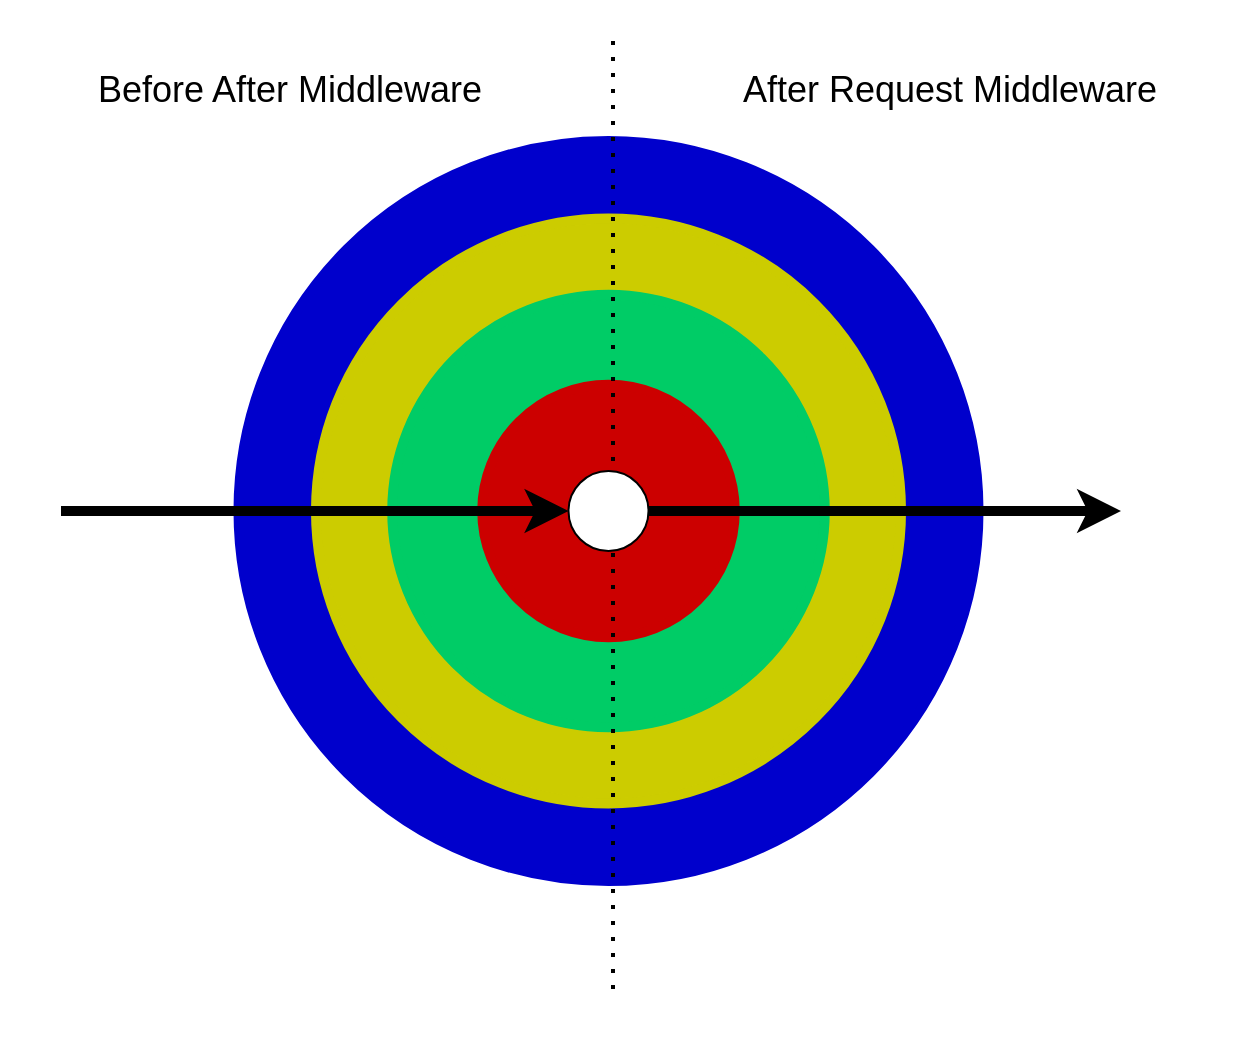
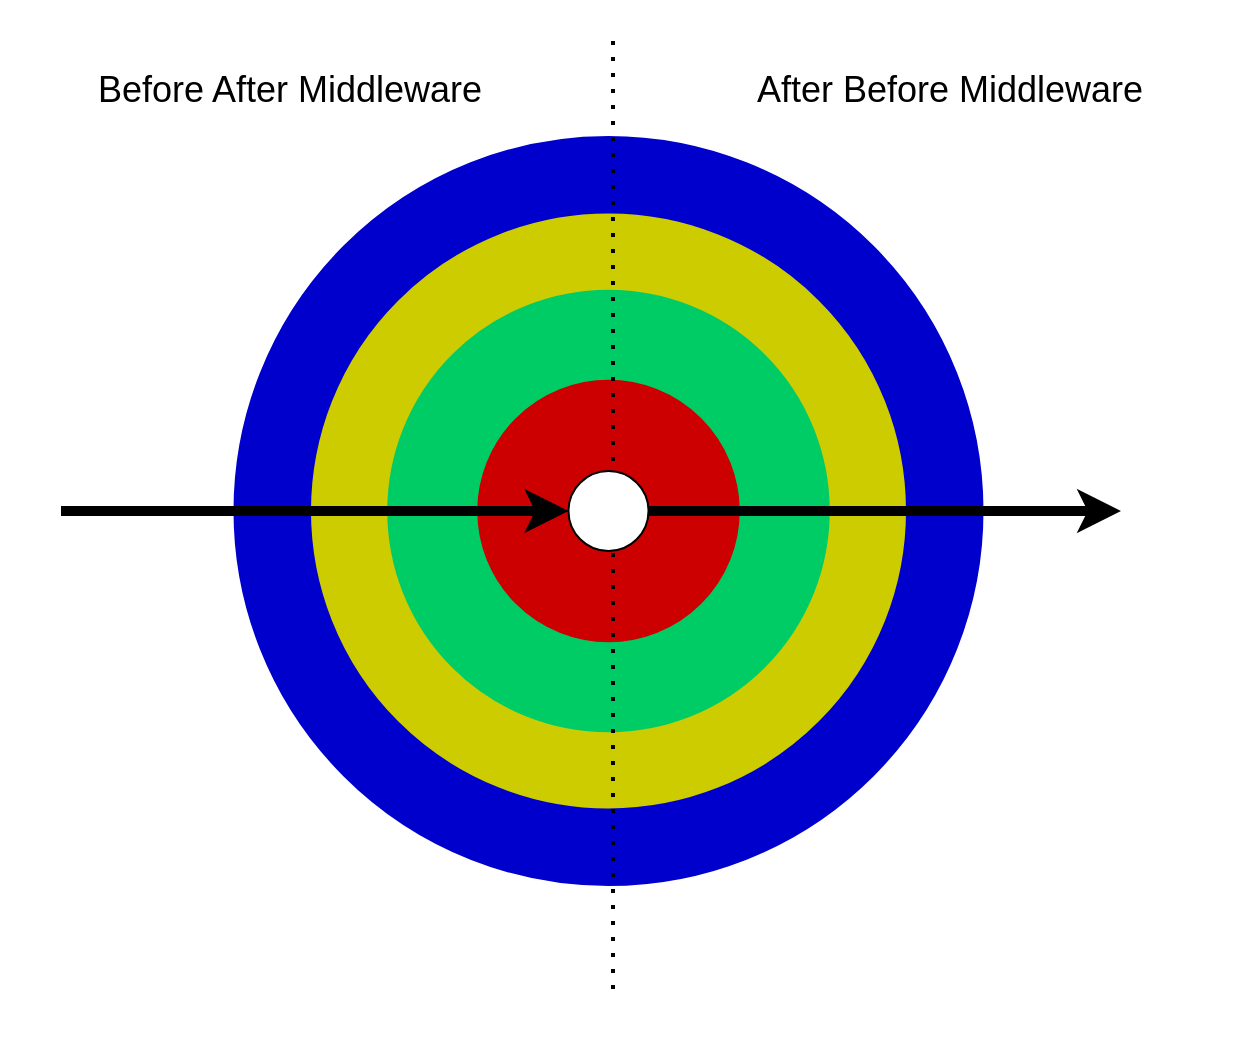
(951, 91) -> (951, 91)
